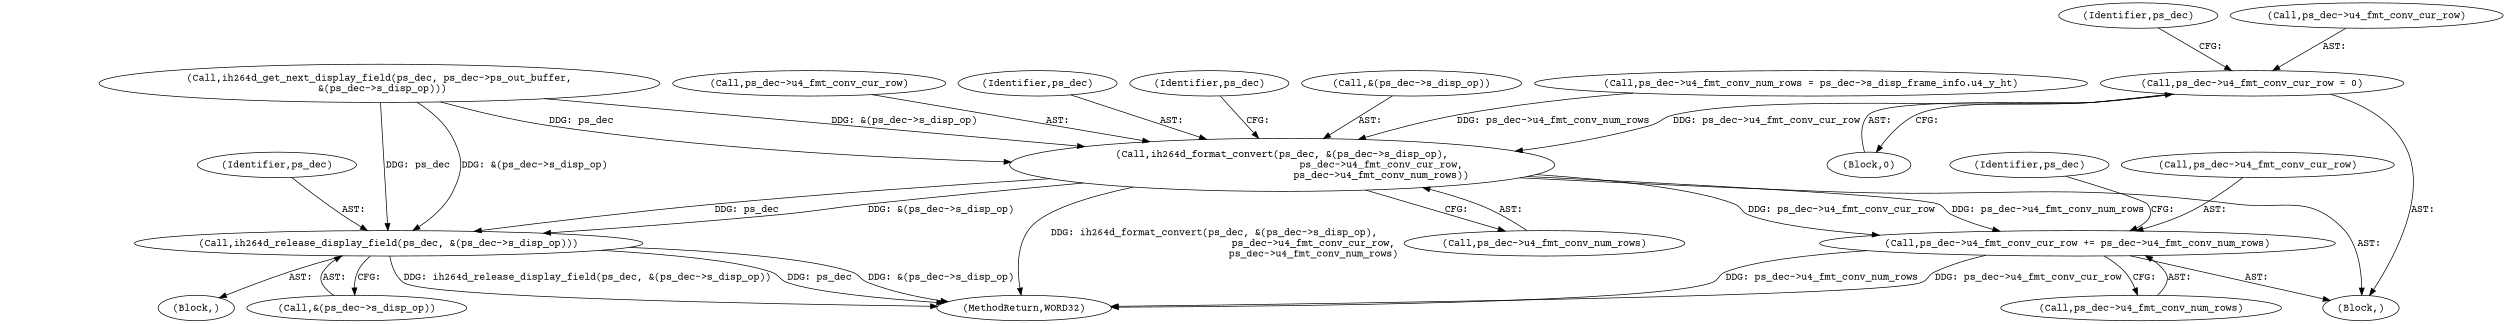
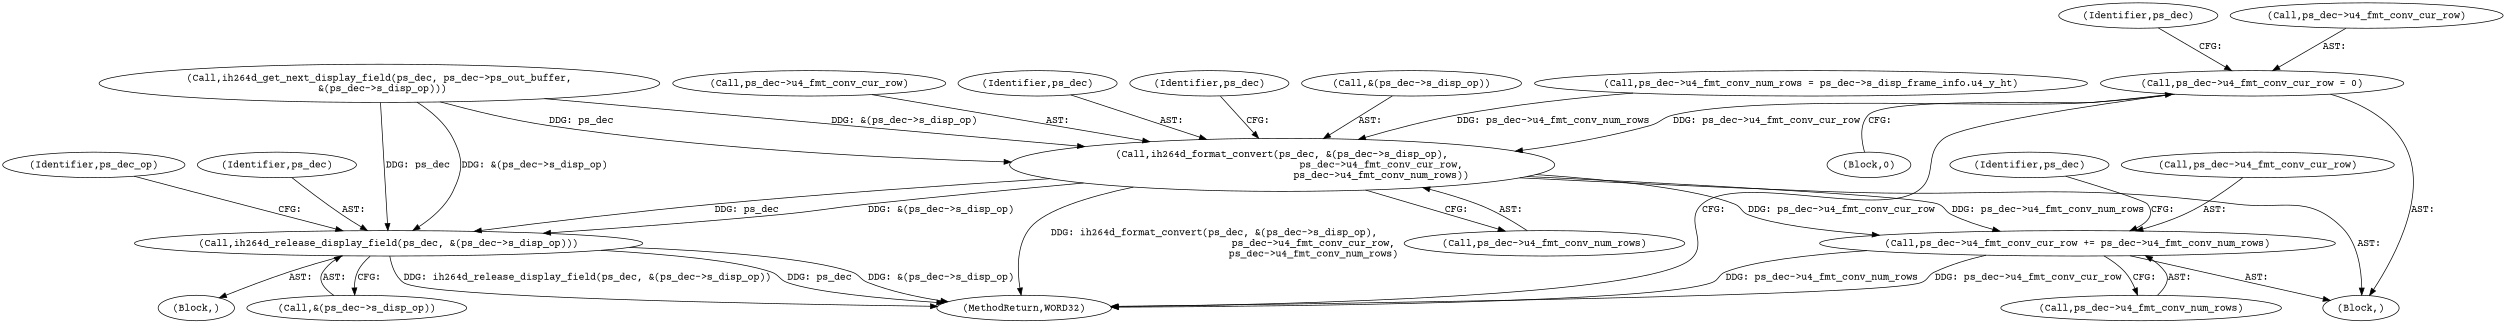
(2019, 104) -> (1689, 260)
(1883, 120) -> (1883, 120)
none -> (94, 165)
